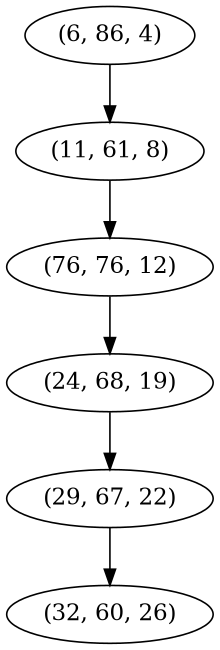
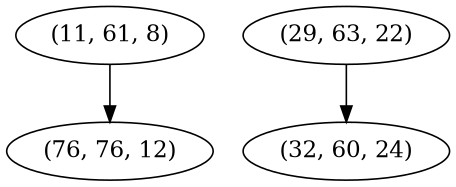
(110, 35) -> none
(110, 383) -> none
(110, 499) -> (346, 35)
(110, 614) -> (346, 151)
